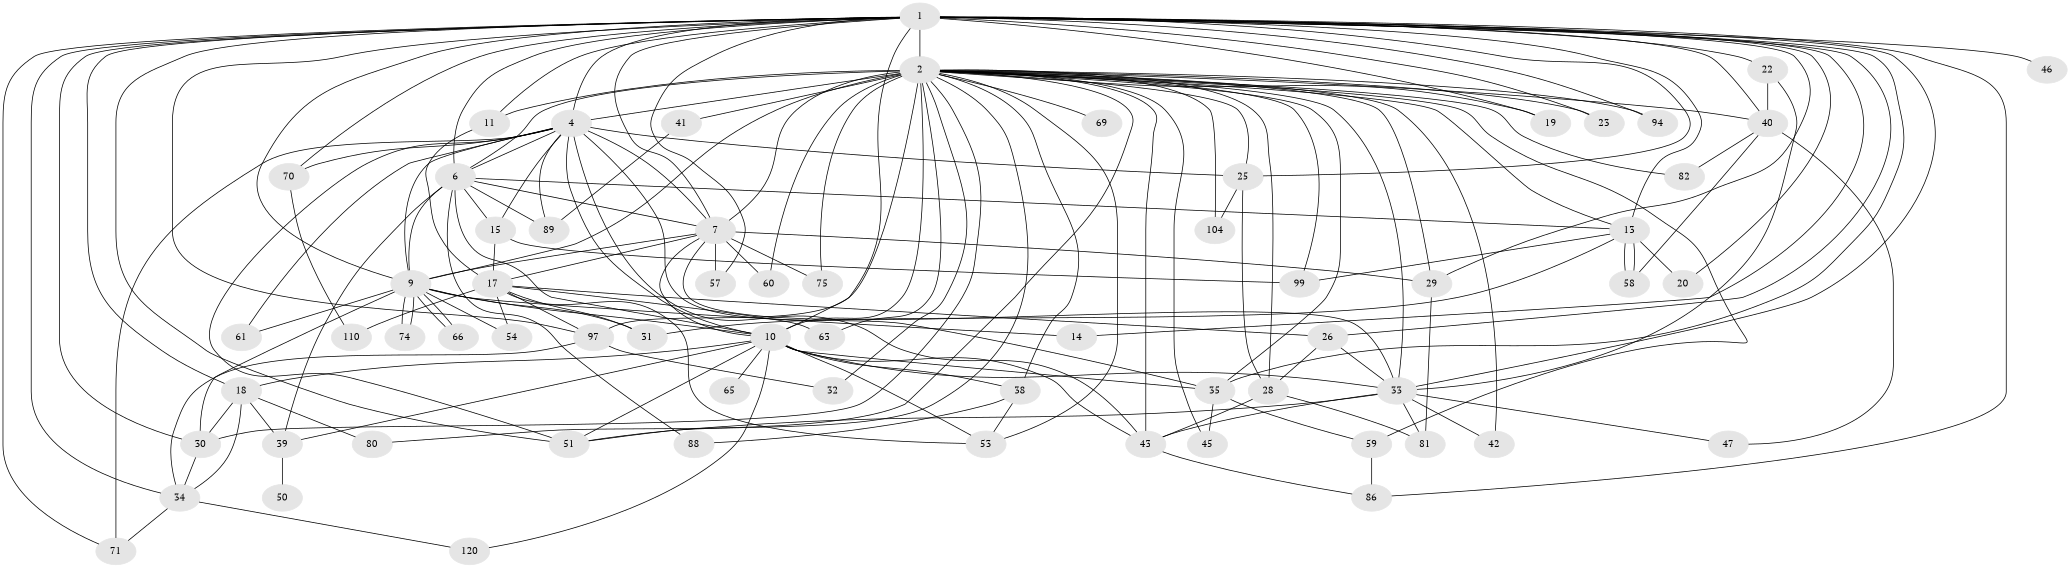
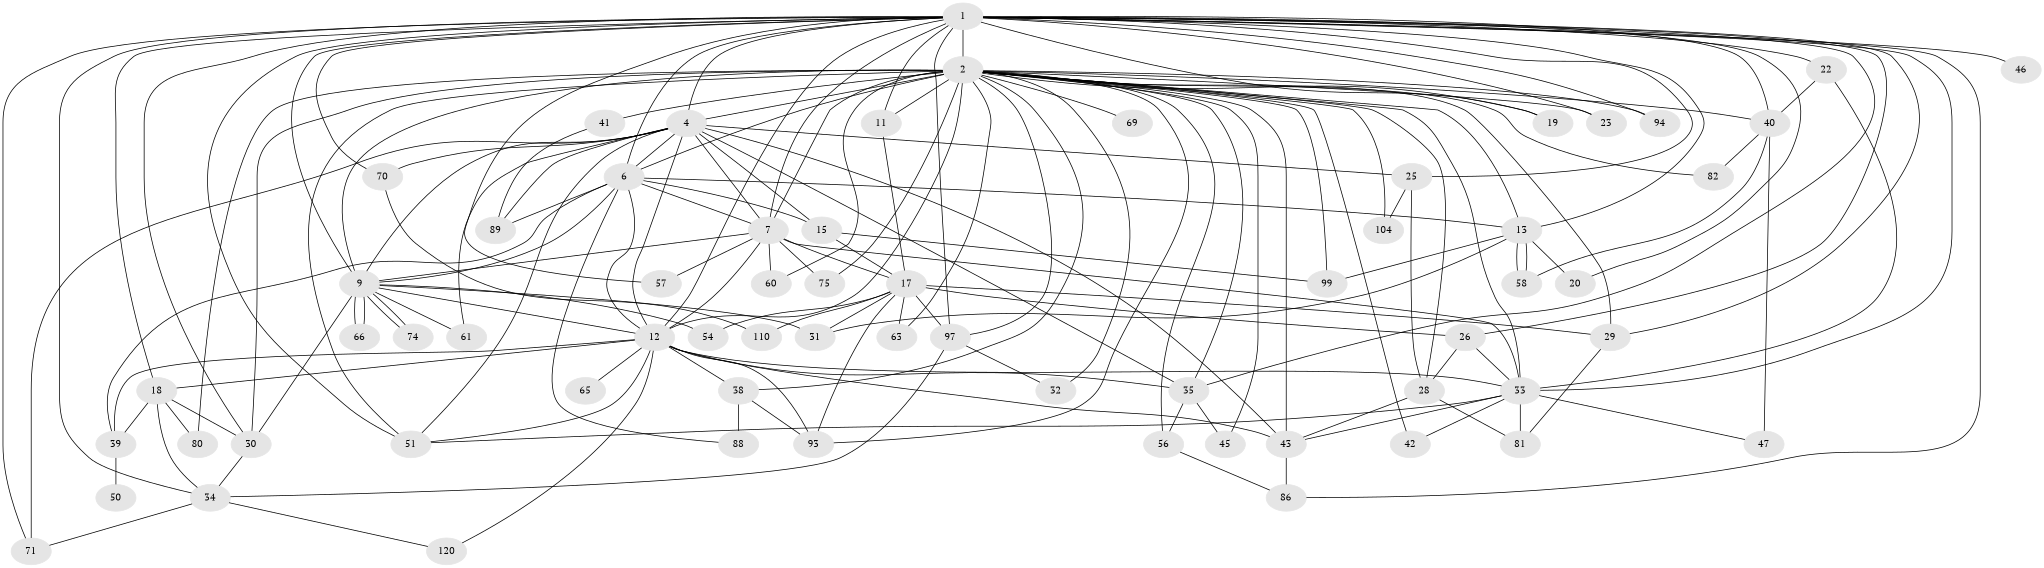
(1198, 97) -> none
(1091, 252) -> (1242, 305)
(771, 337) -> (655, 337)
(1077, 337) -> none
(986, 444) -> (814, 444)
(1372, 444) -> (1164, 444)
